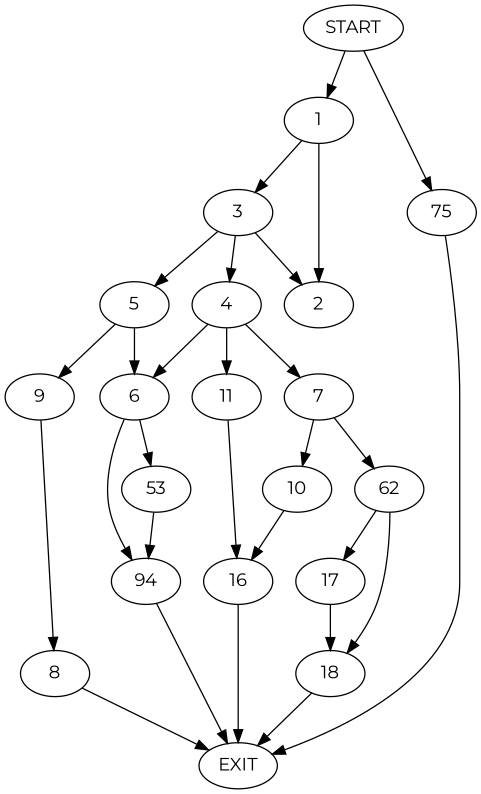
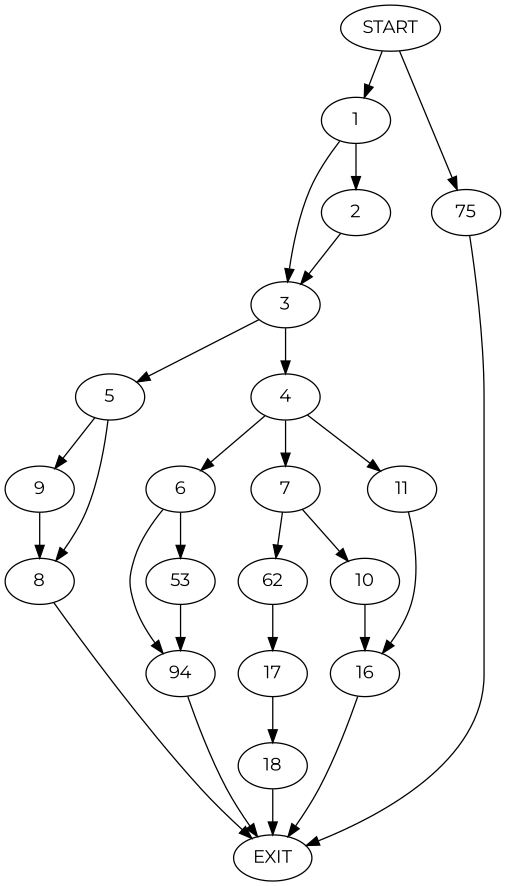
(274, 254) -> (325, 254)
(134, 345) -> (94, 488)
(383, 581) -> none
